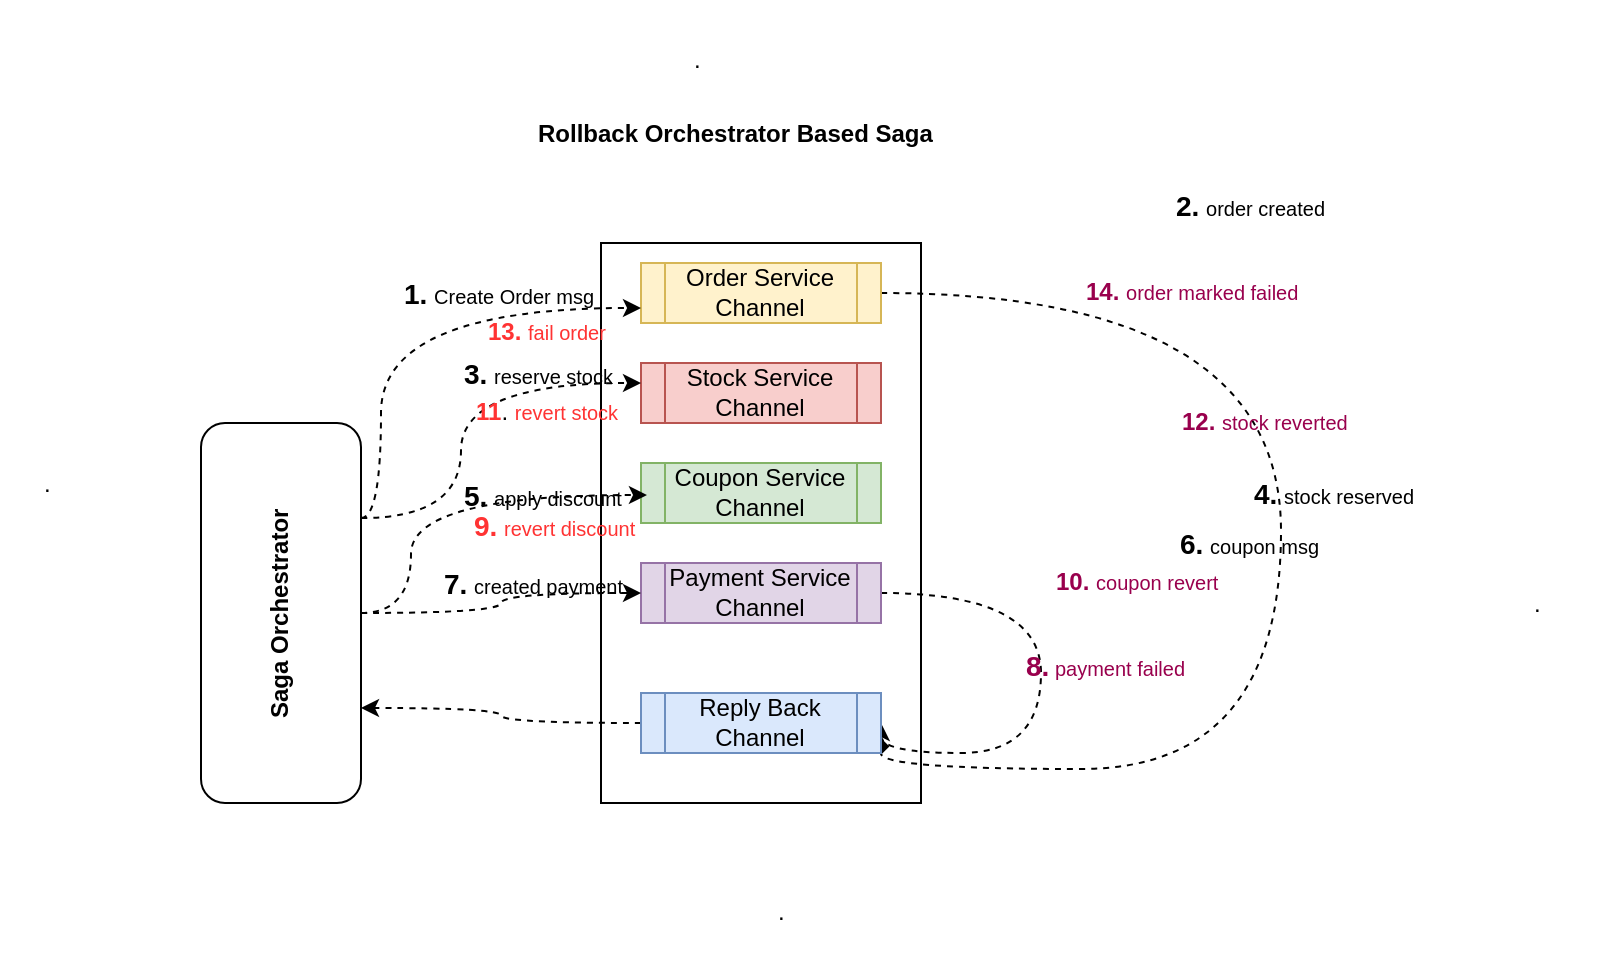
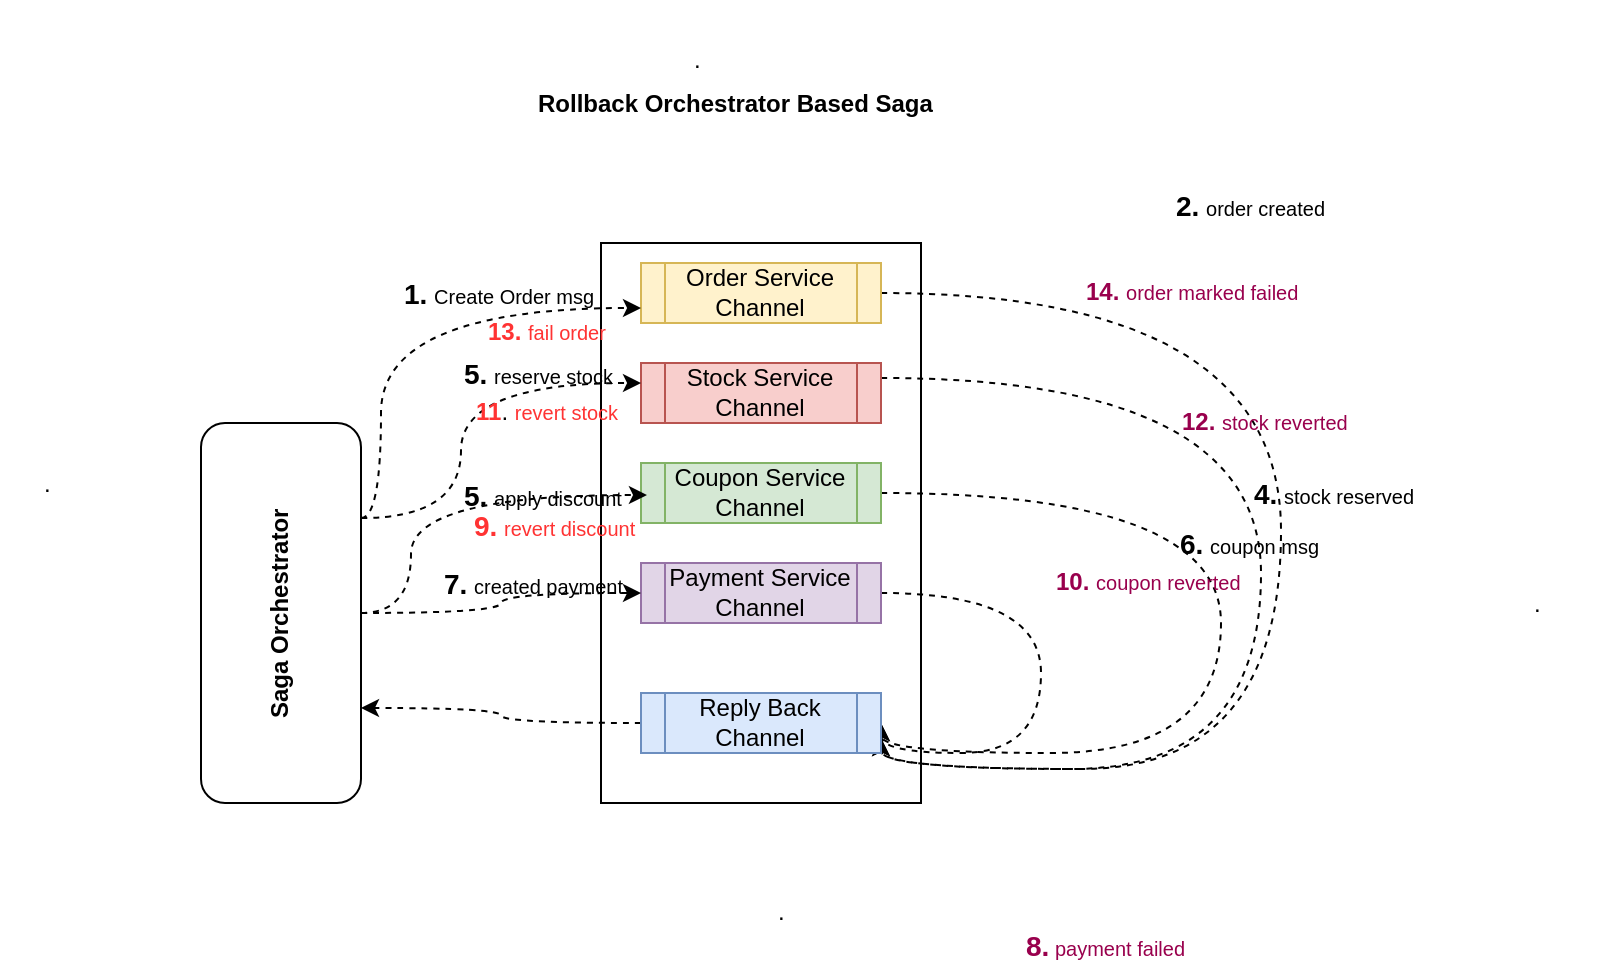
(745, 135) -> (745, 105)
(563, 373) -> (563, 373)
none -> (1195, 445)
none -> (1209, 579)
(1162, 583) -> (1175, 583)
(1123, 665) -> (1123, 945)
(1169, 753) -> (1169, 753)
